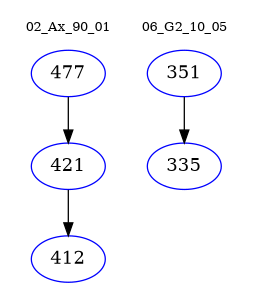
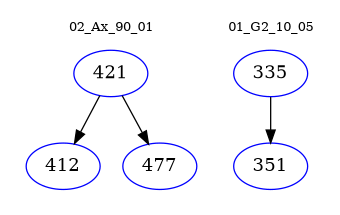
(185, 28) -> (271, 28)
(68, 114) -> (132, 114)
(184, 114) -> (271, 114)
